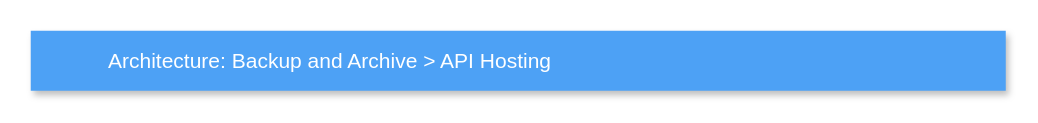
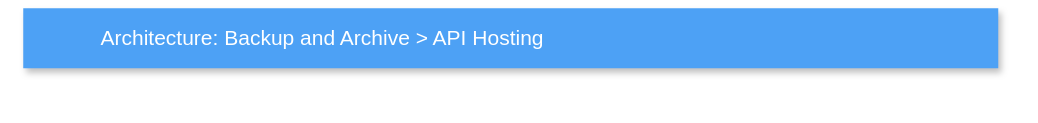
(518, 61) -> (511, 38)
